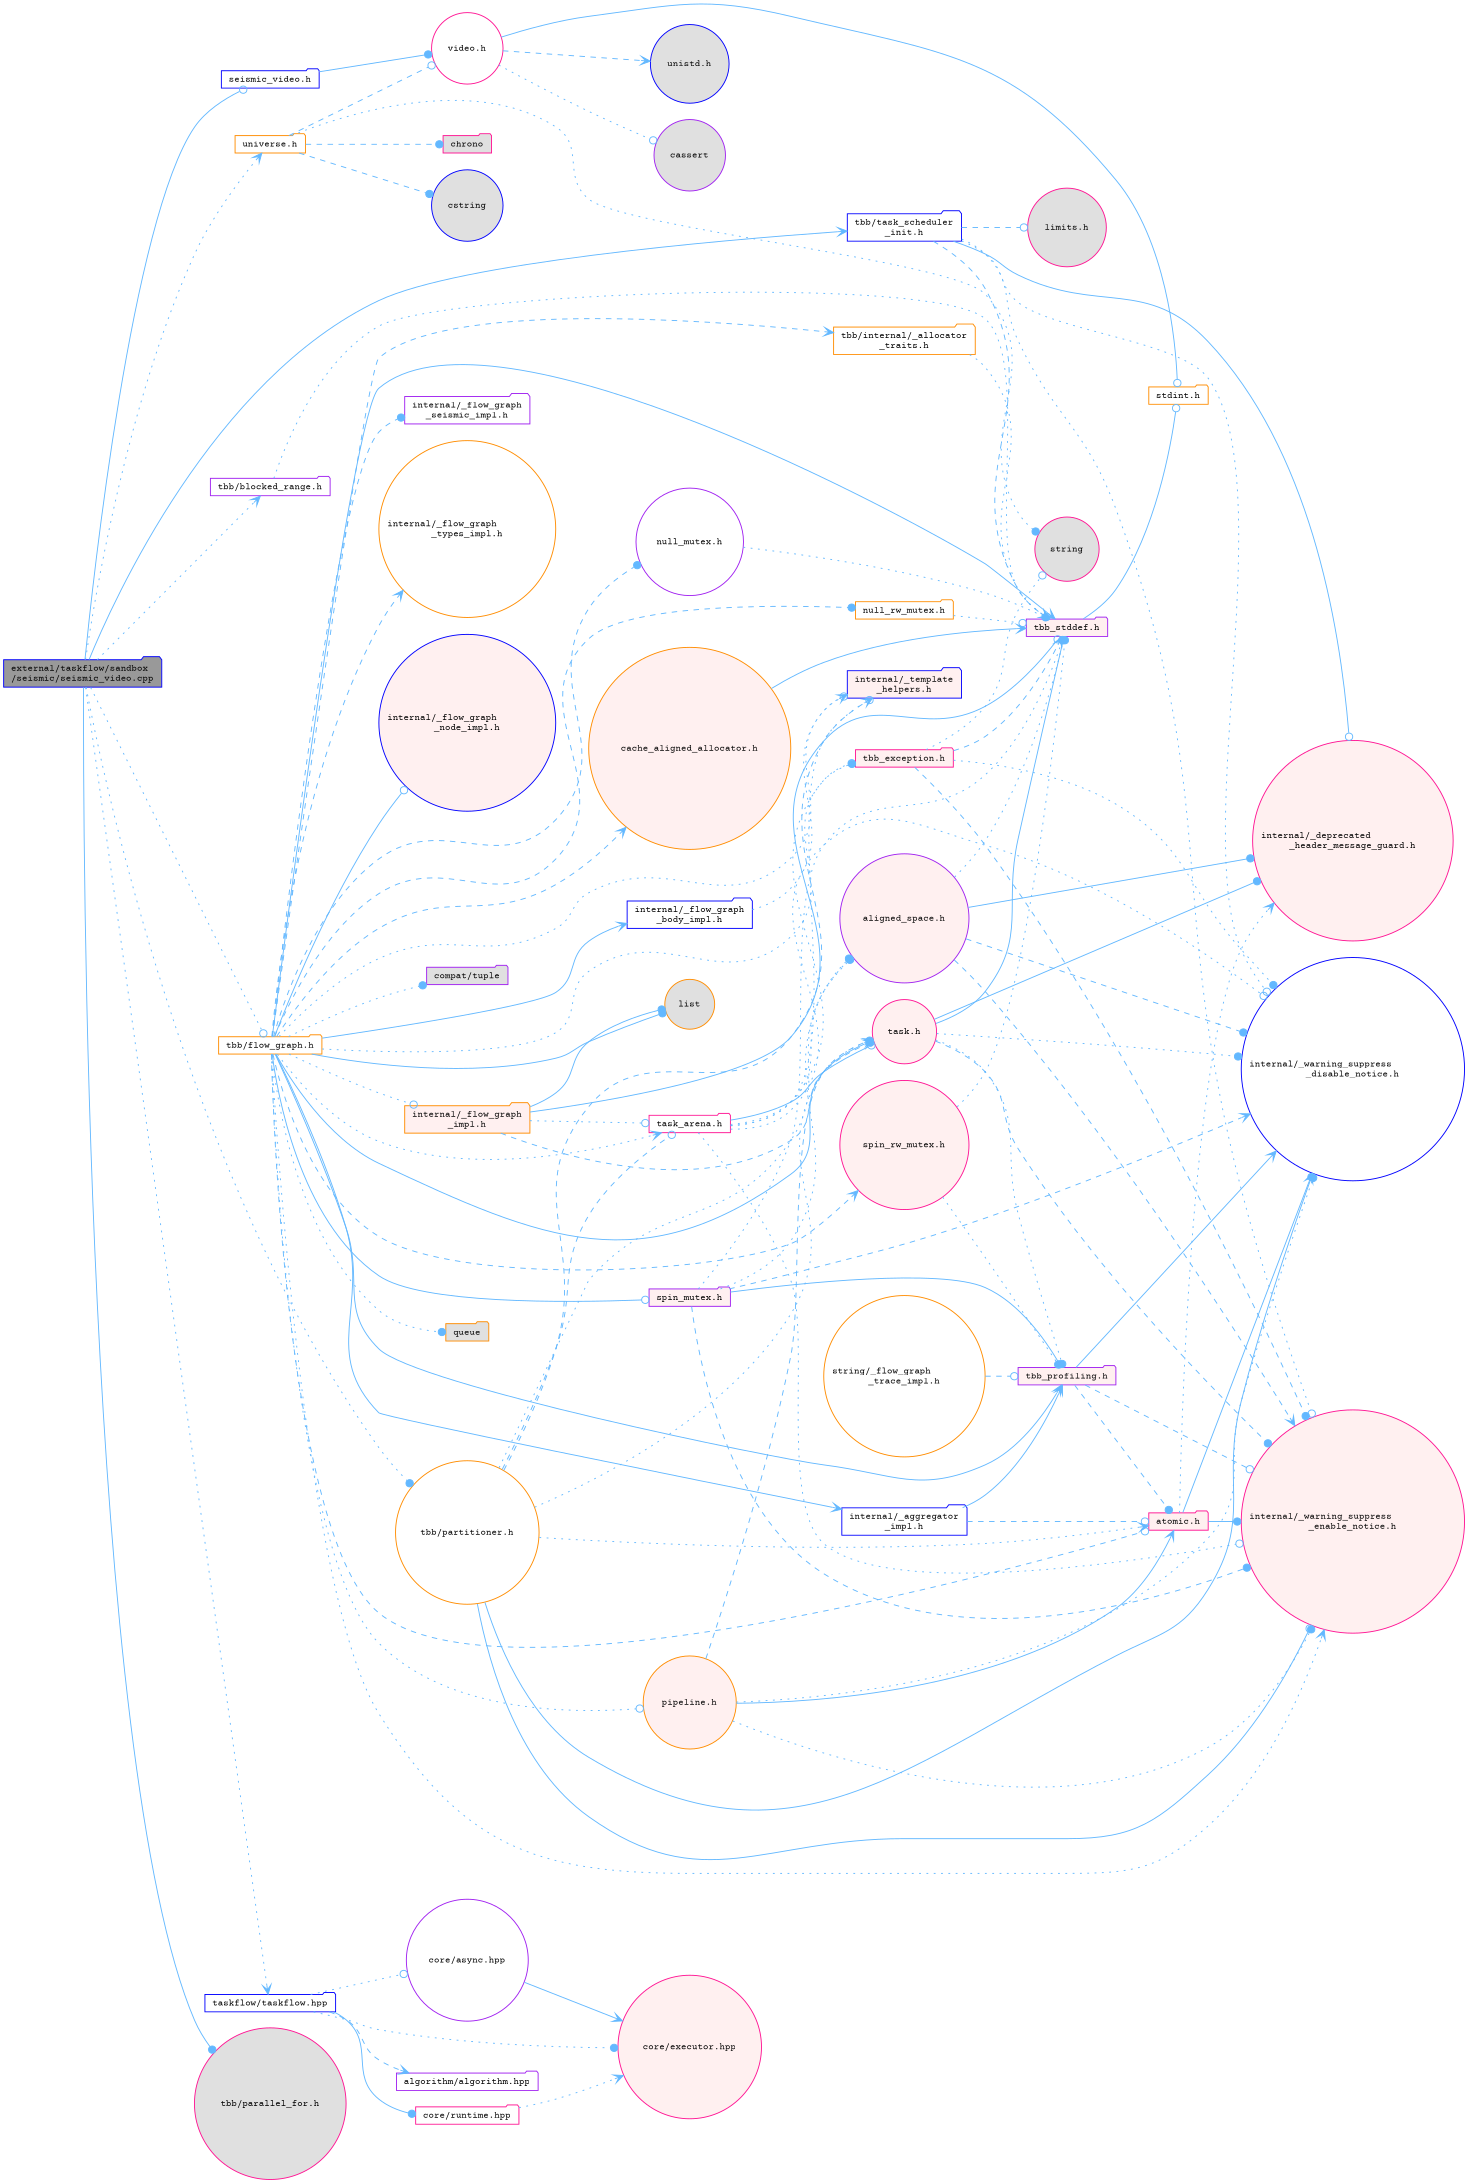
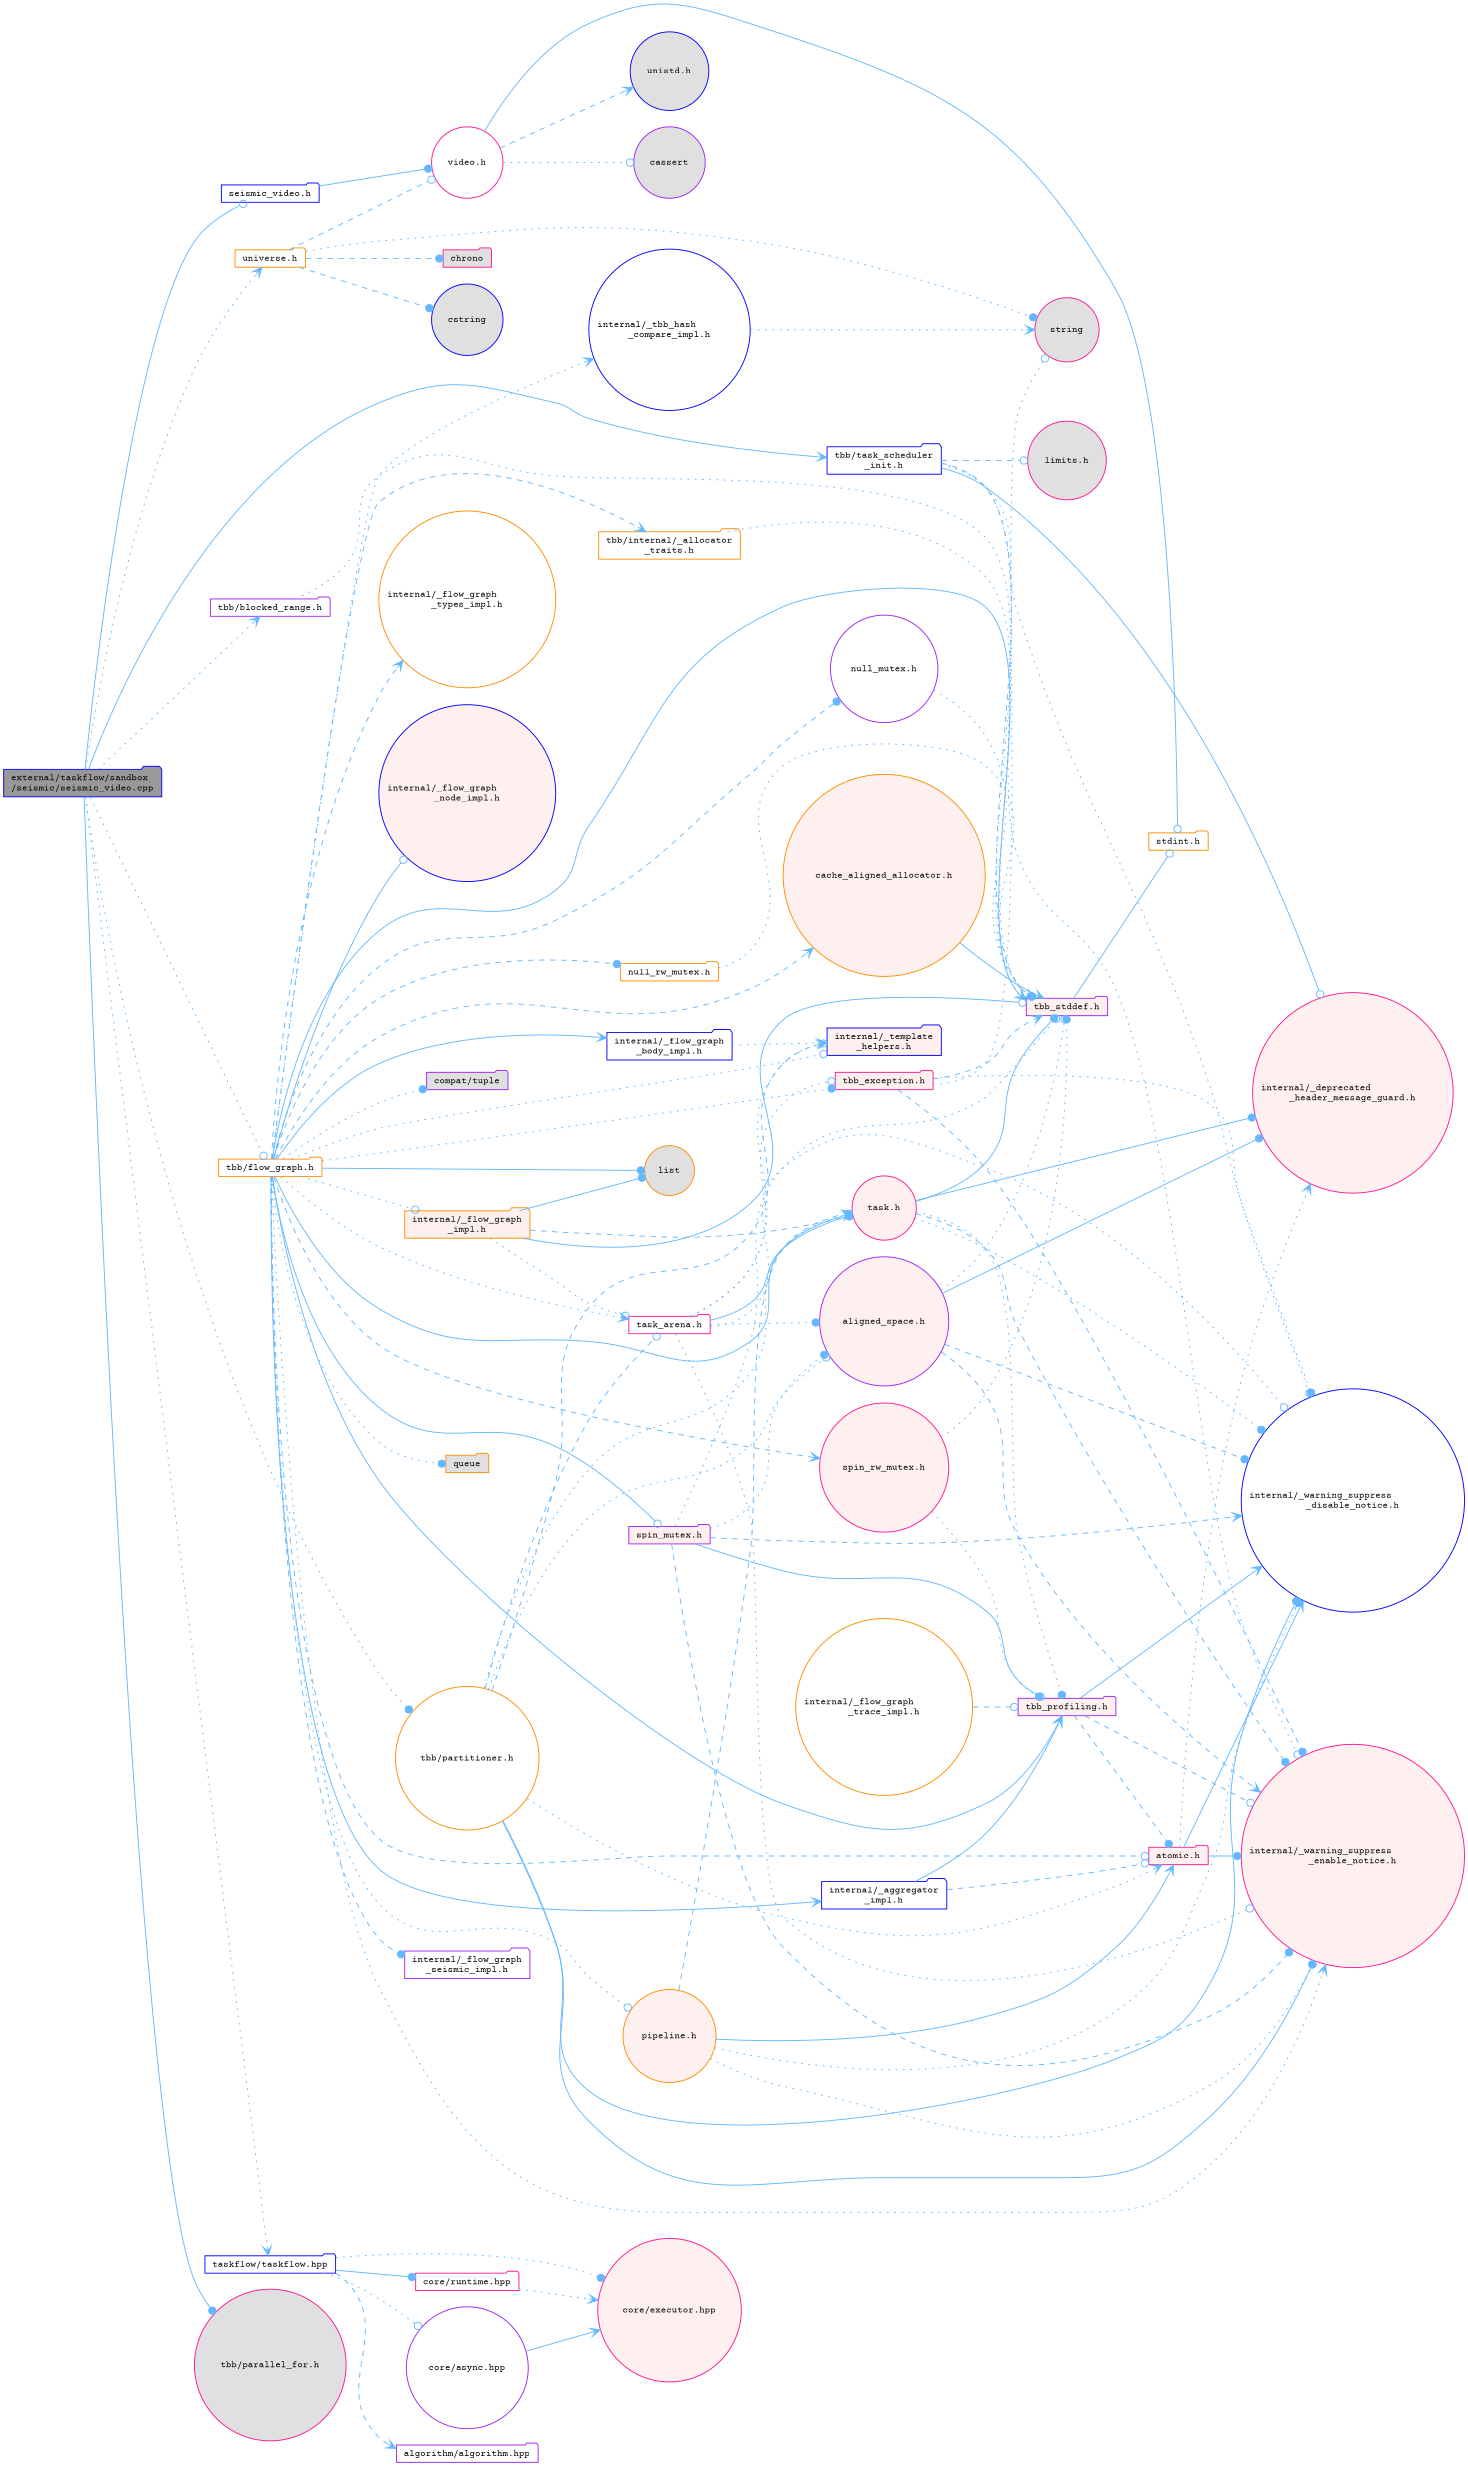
none -> (670, 330)
(904, 1376) -> (884, 1707)
